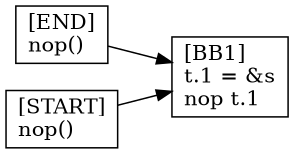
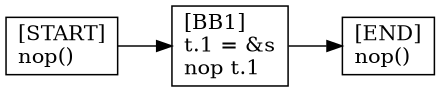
(132, 52) -> (308, 46)
